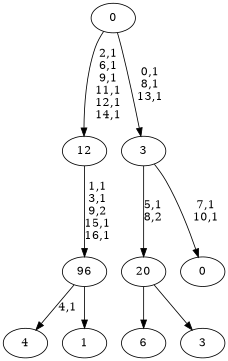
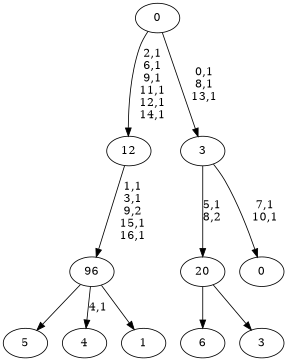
none -> (25, 343)
